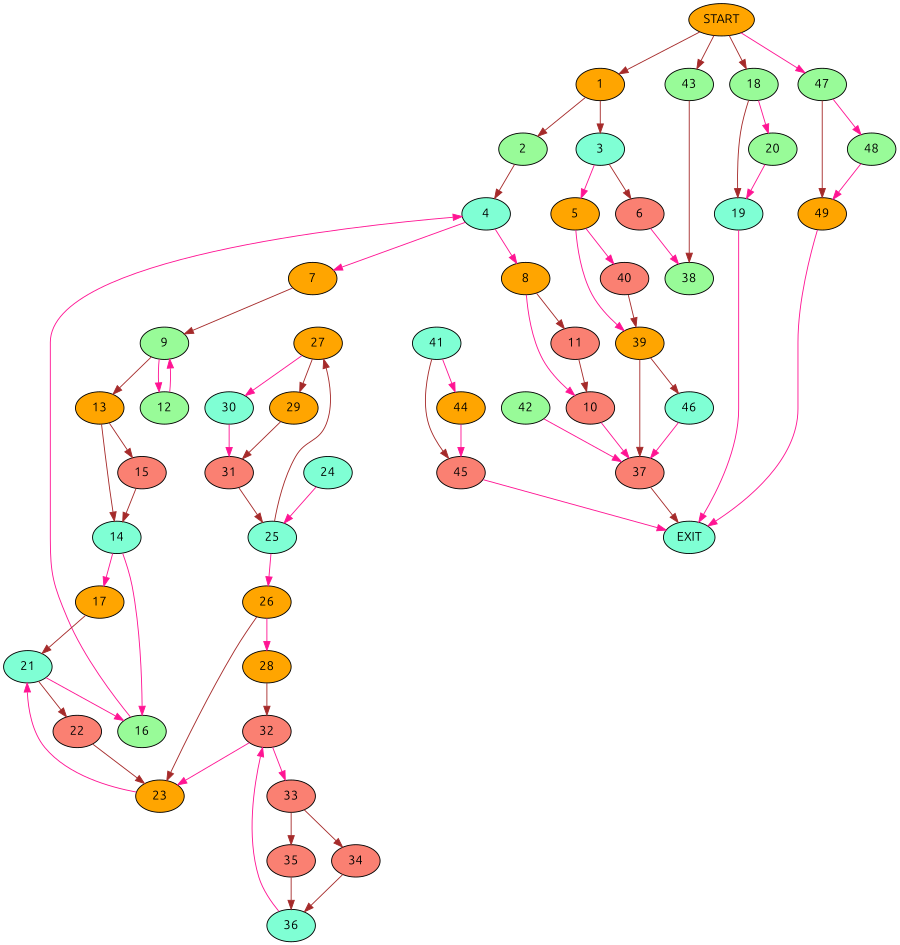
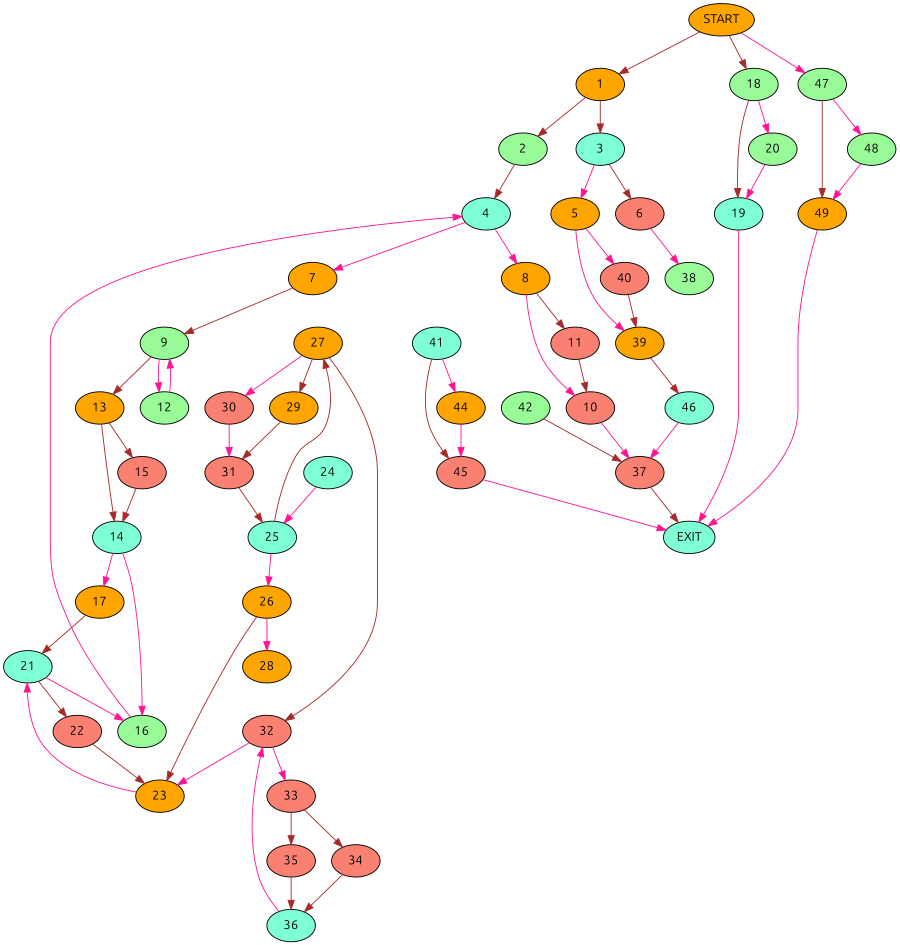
(689, 84) -> none
(640, 403) -> none
(229, 408) -> (229, 408)
(579, 438) -> (579, 438)
(267, 695) -> (377, 548)
